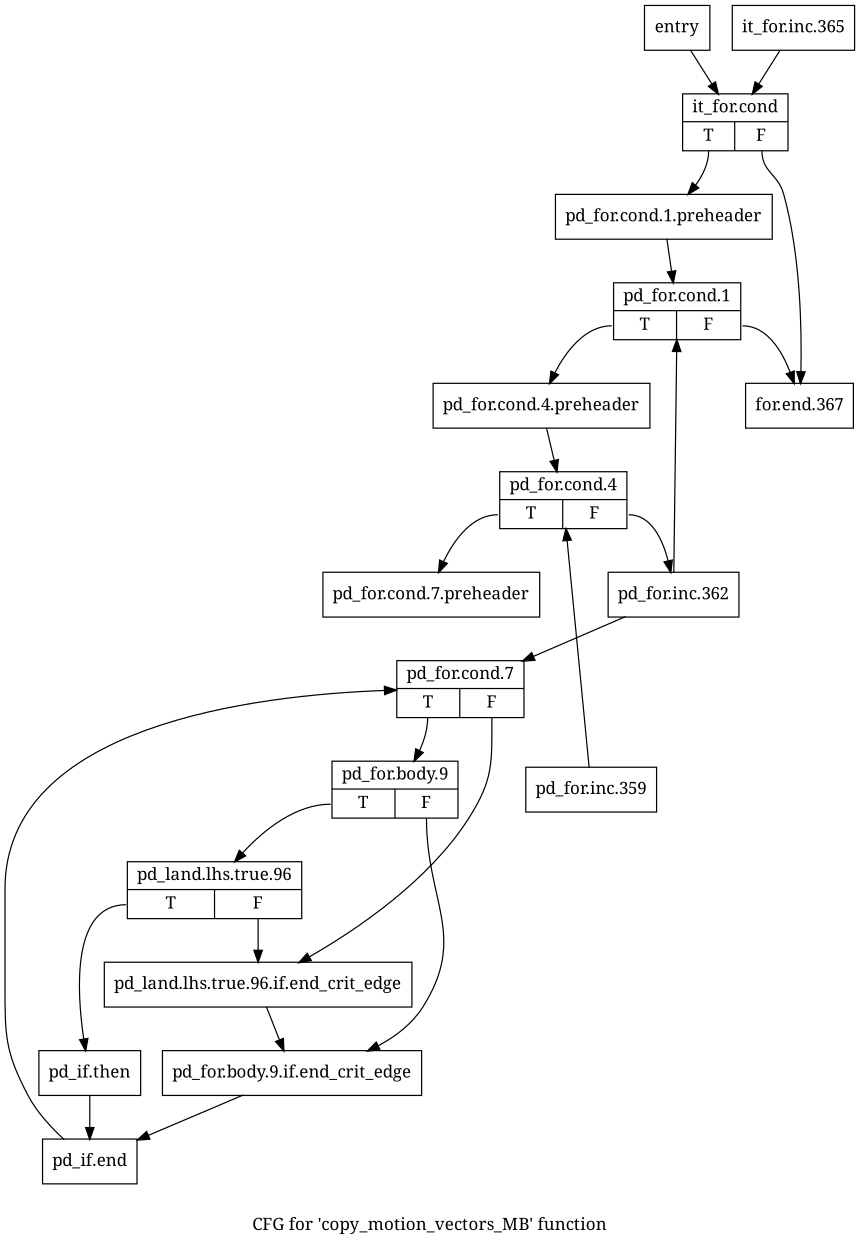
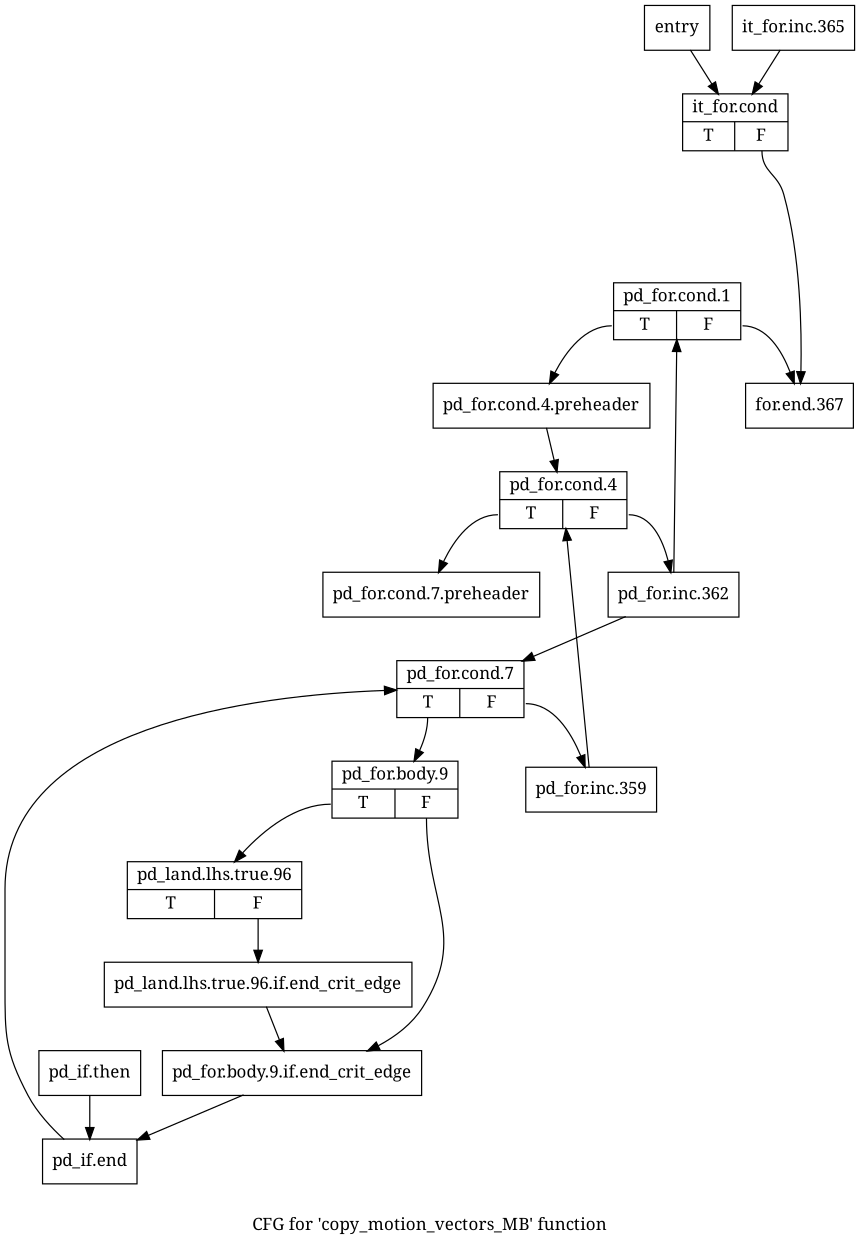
(664, 217) -> none
(441, 855) -> (560, 721)
(81, 960) -> none
